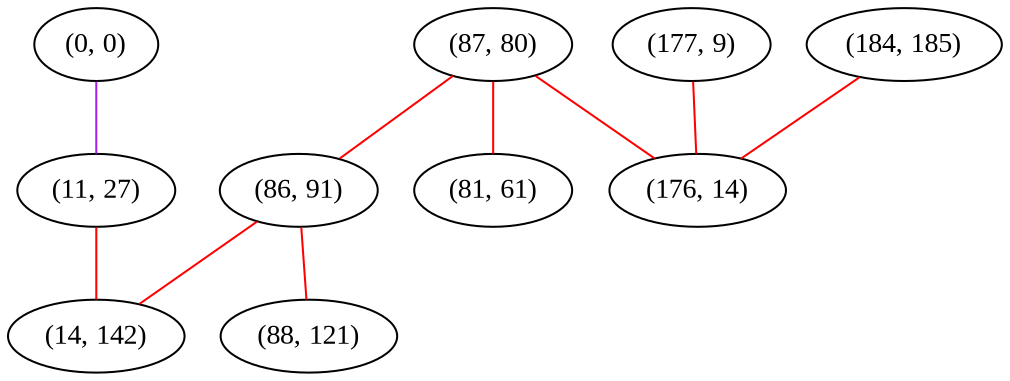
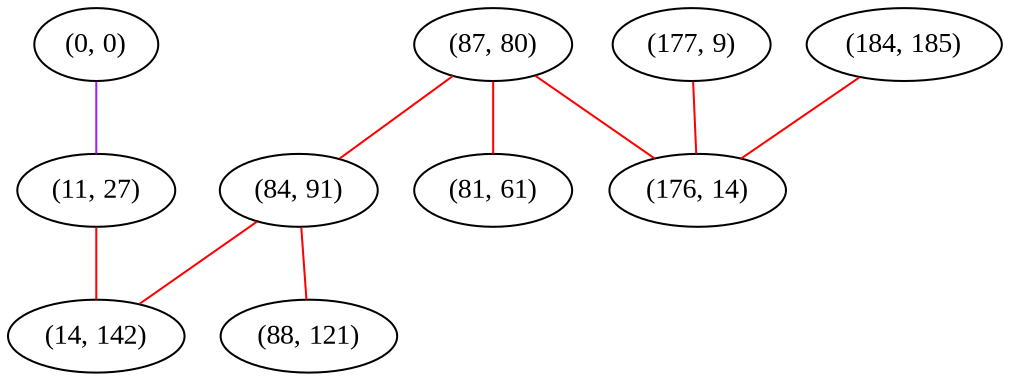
(299, 190) -> (299, 190)
